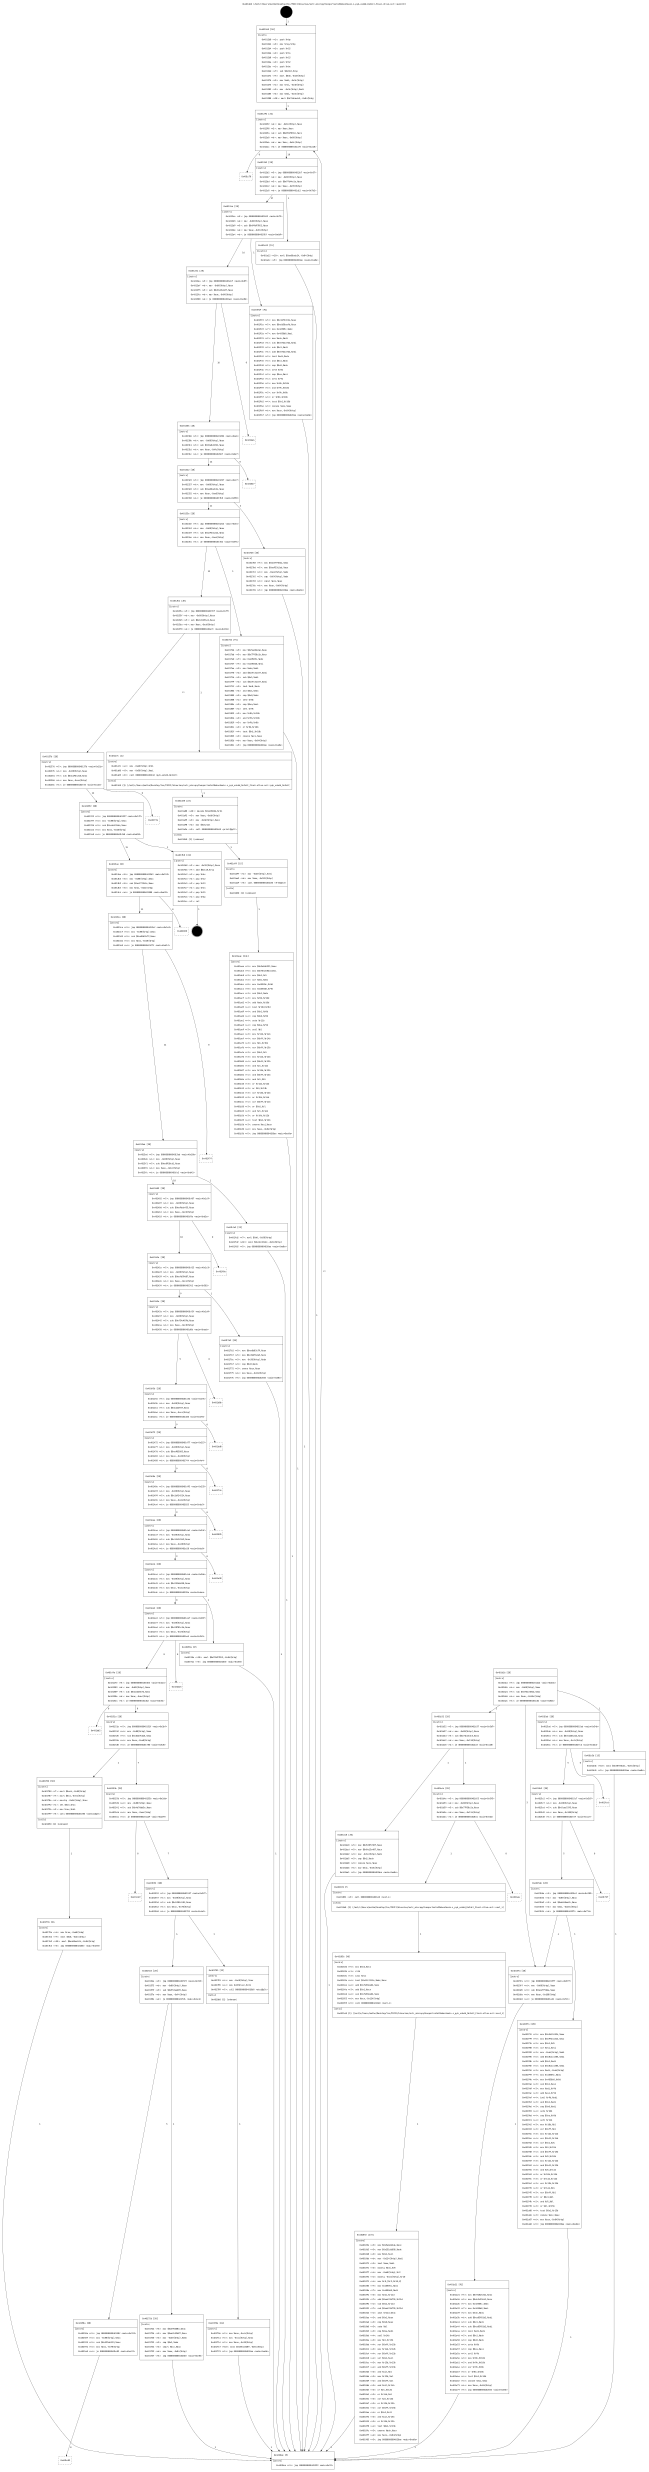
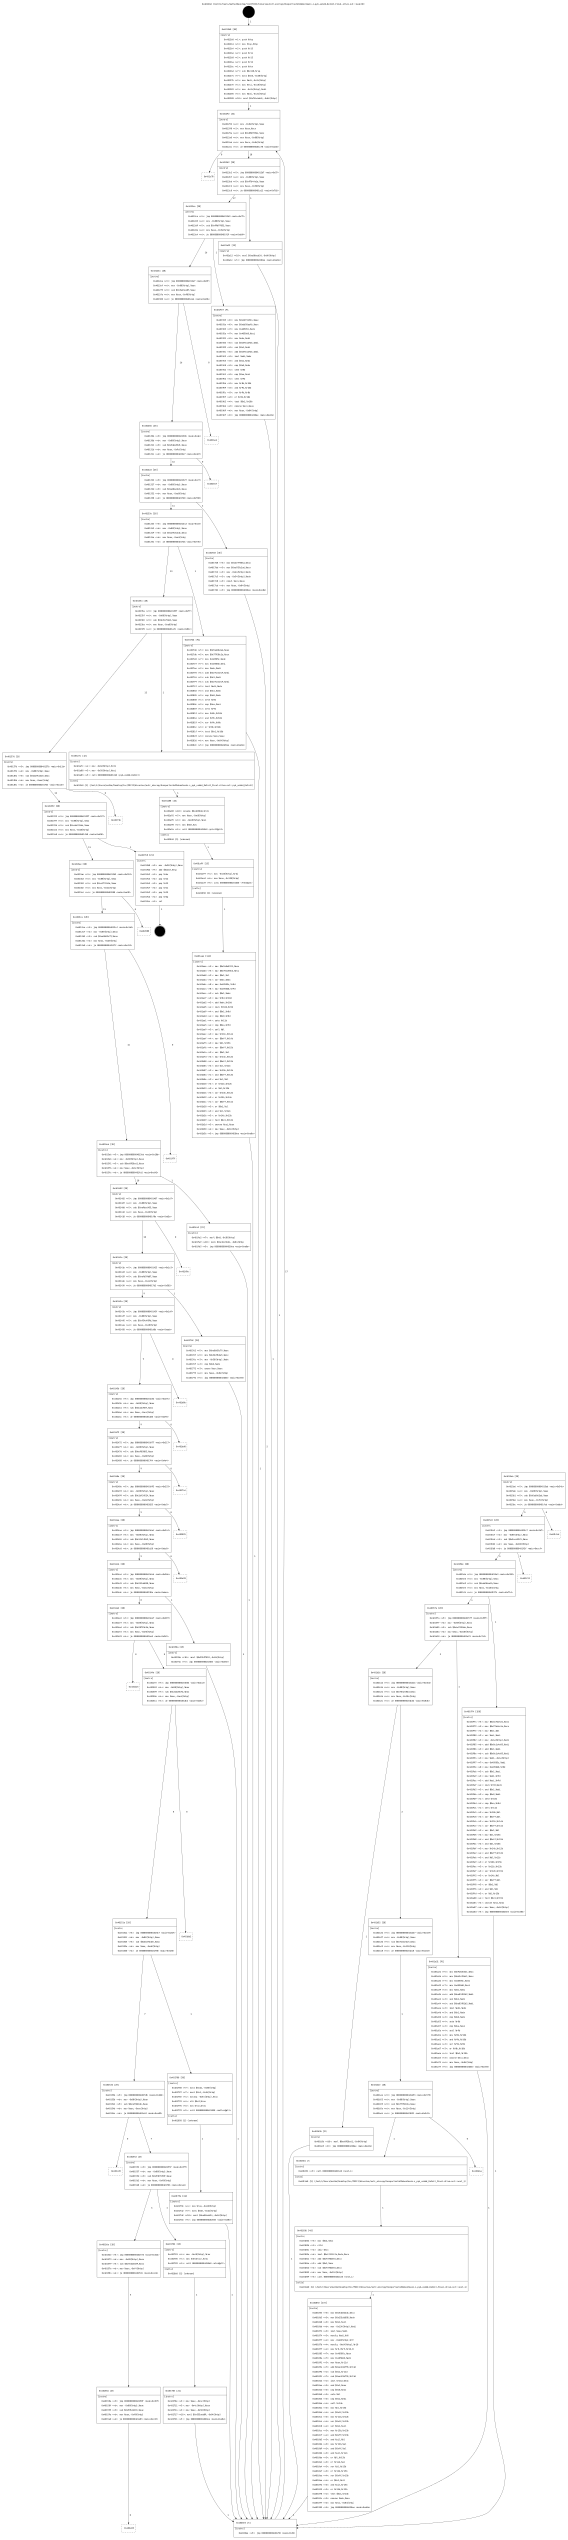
(525, 1836) -> (429, 1654)
(367, 1854) -> none
(172, 2337) -> none
